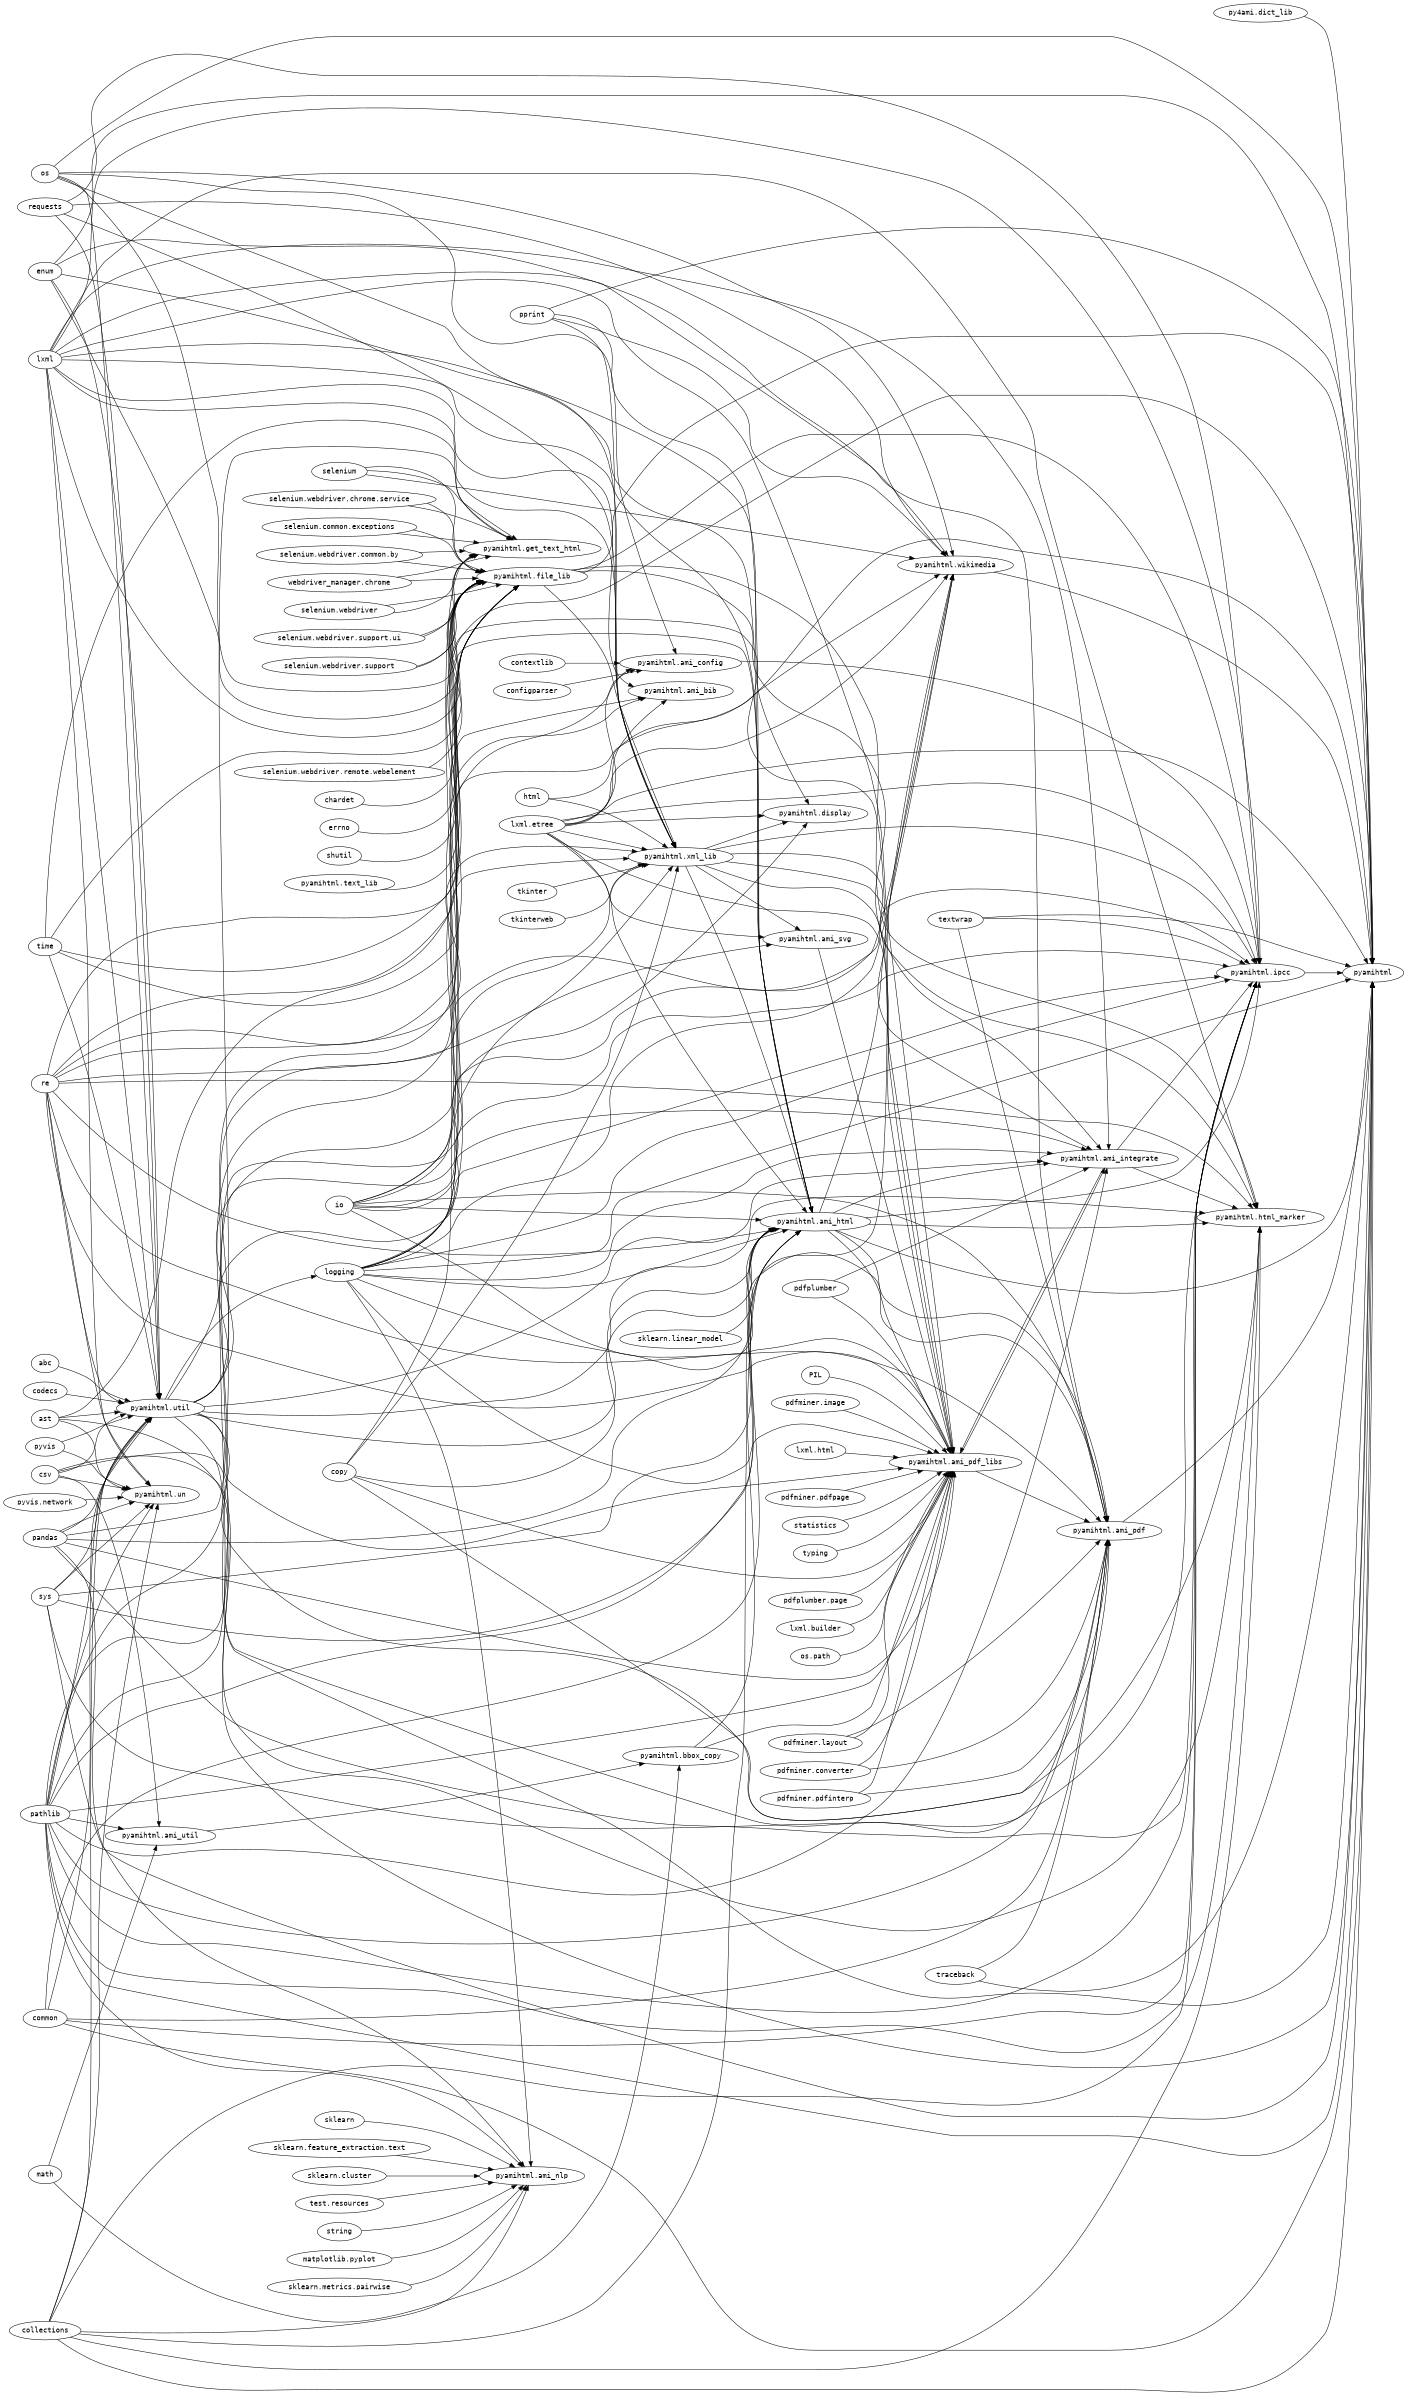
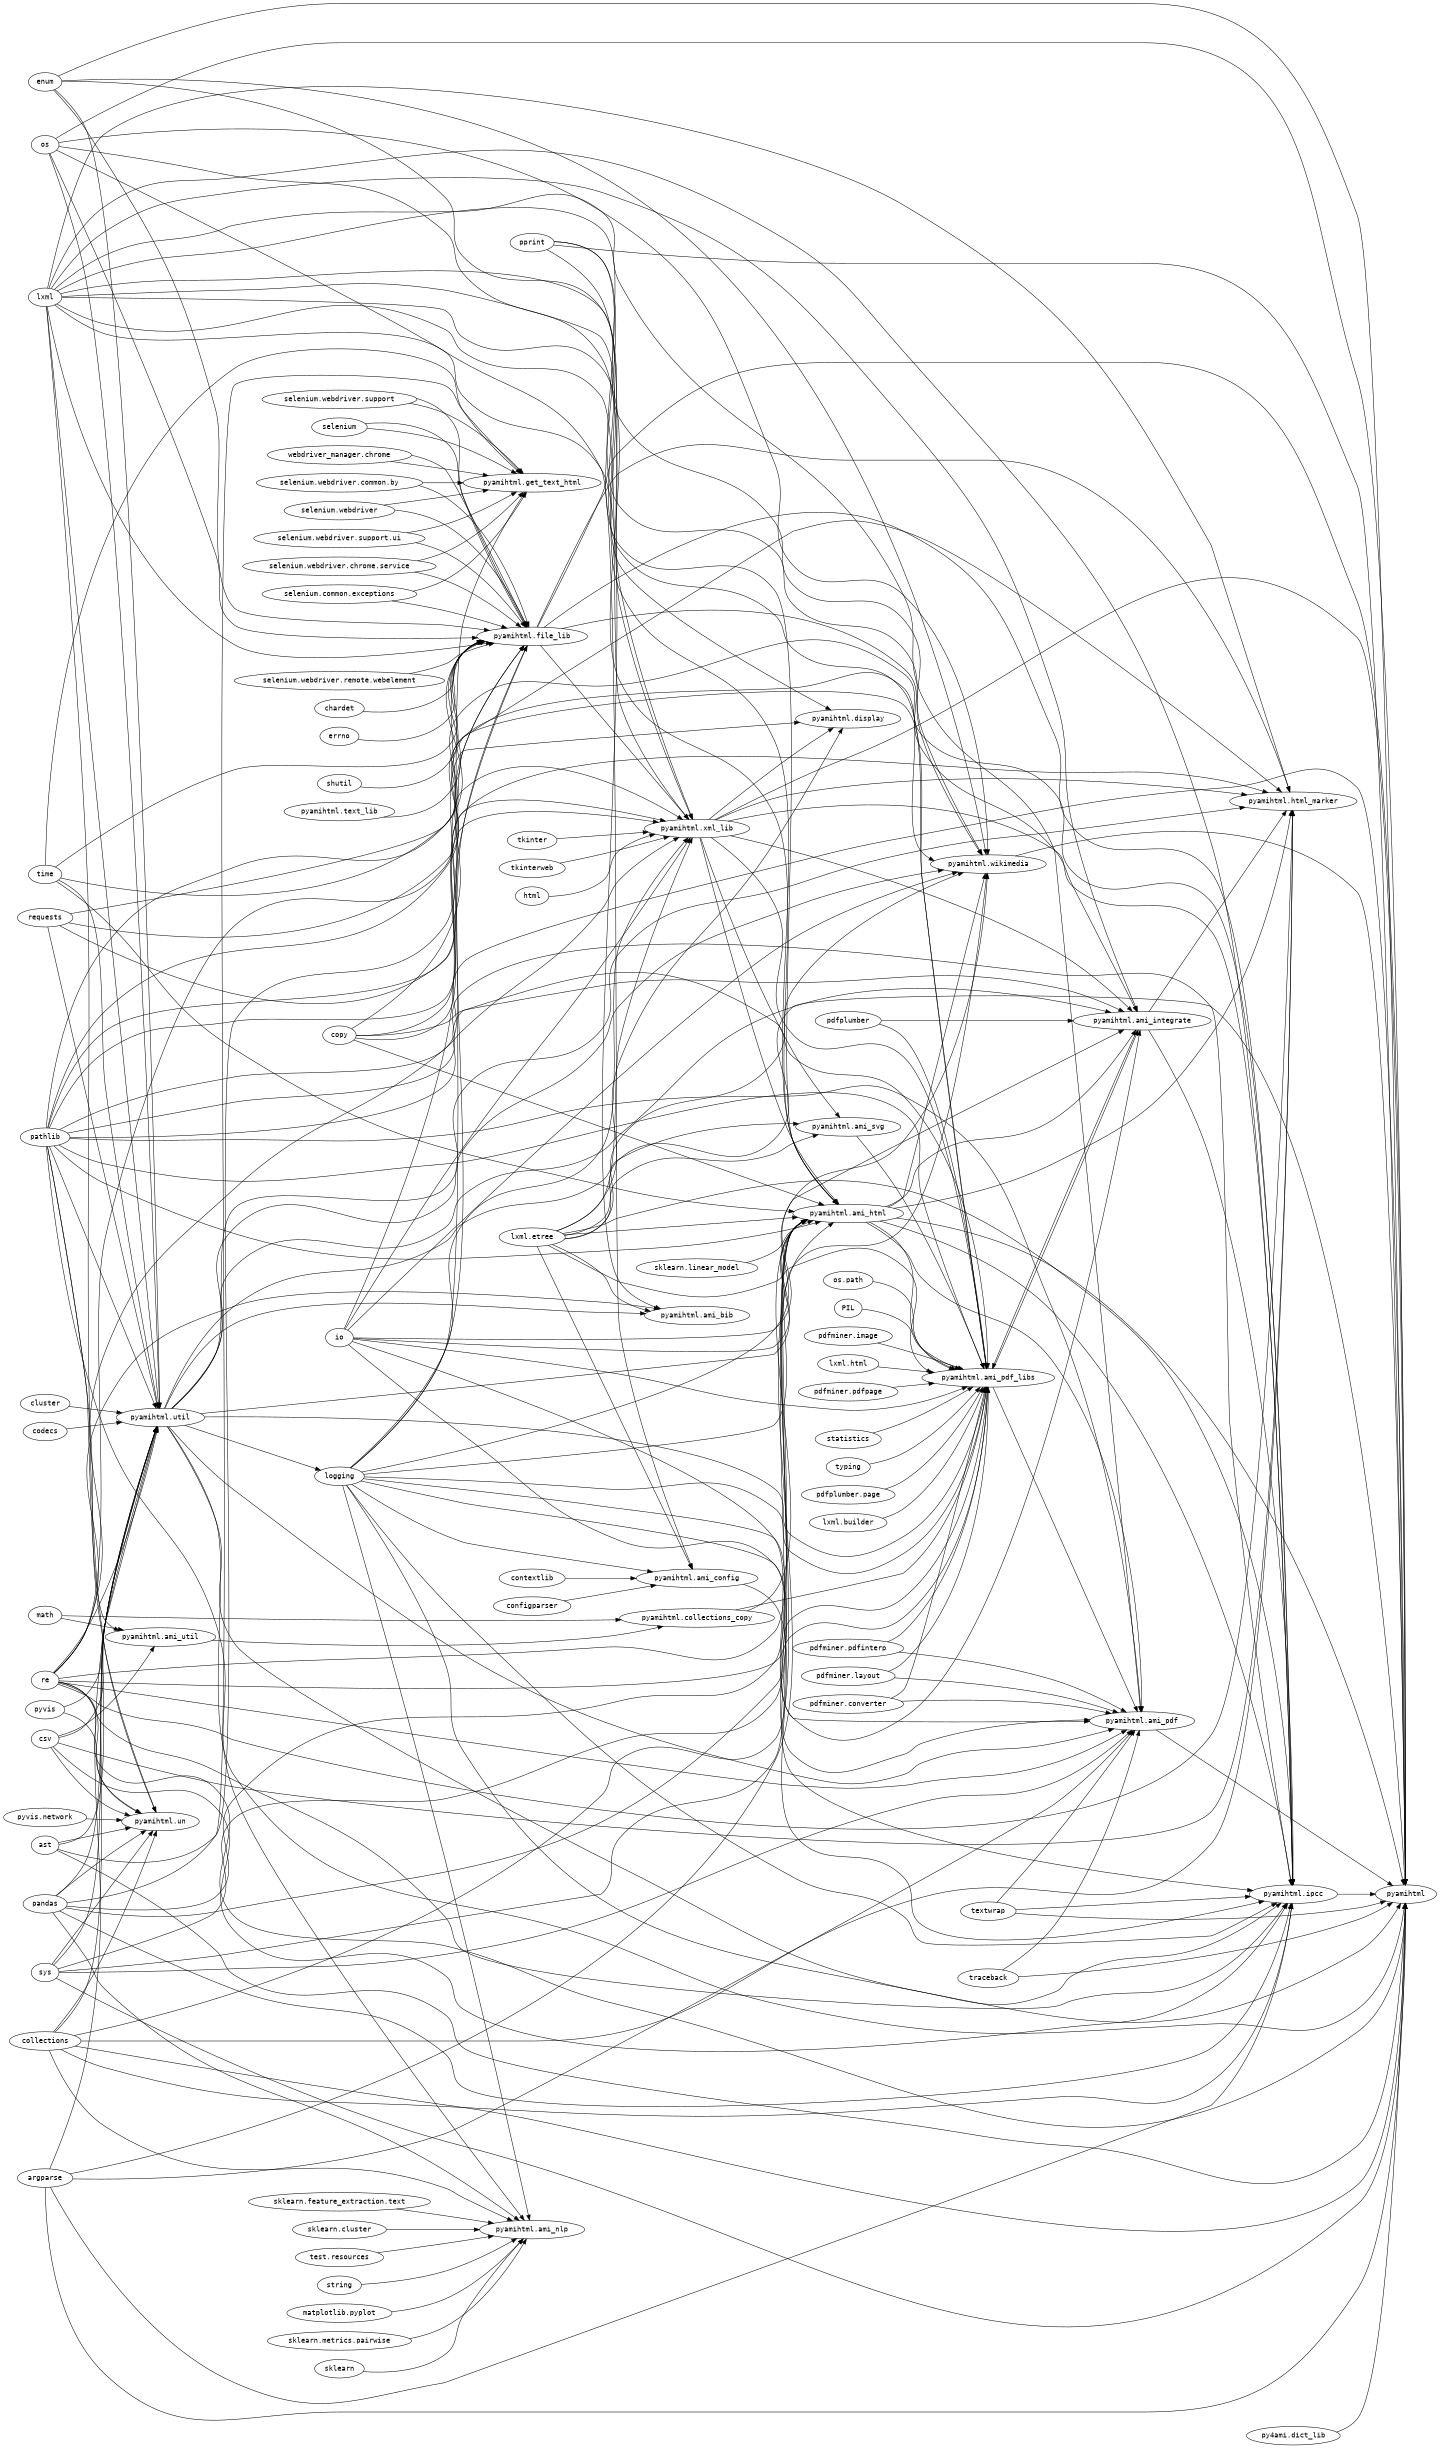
(638, 514) -> (624, 424)
(1043, 554) -> (1362, 656)
(45, 1363) -> (45, 1404)
(681, 1756) -> (697, 1618)
(45, 2018) -> (45, 2178)
